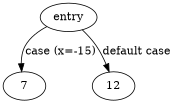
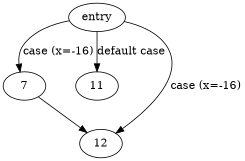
(61, 52) -> (58, 52)
(137, 52) -> (206, 86)
none -> (97, 86)
none -> (59, 112)
